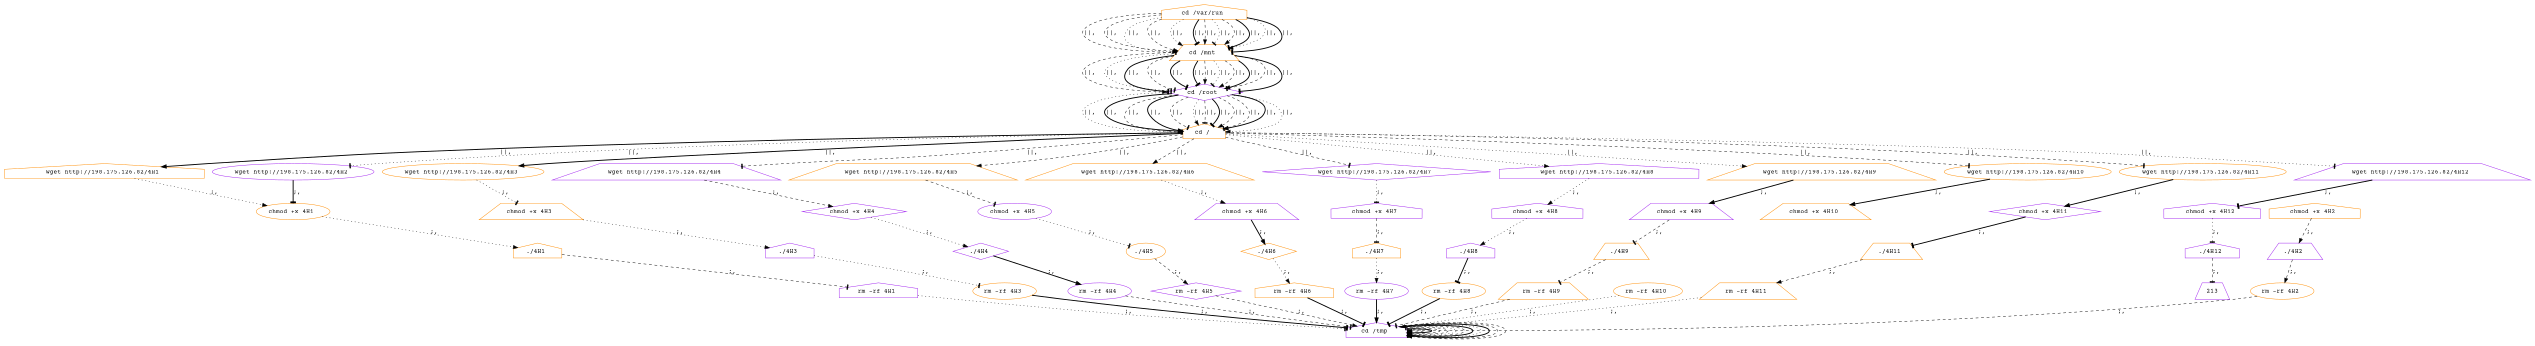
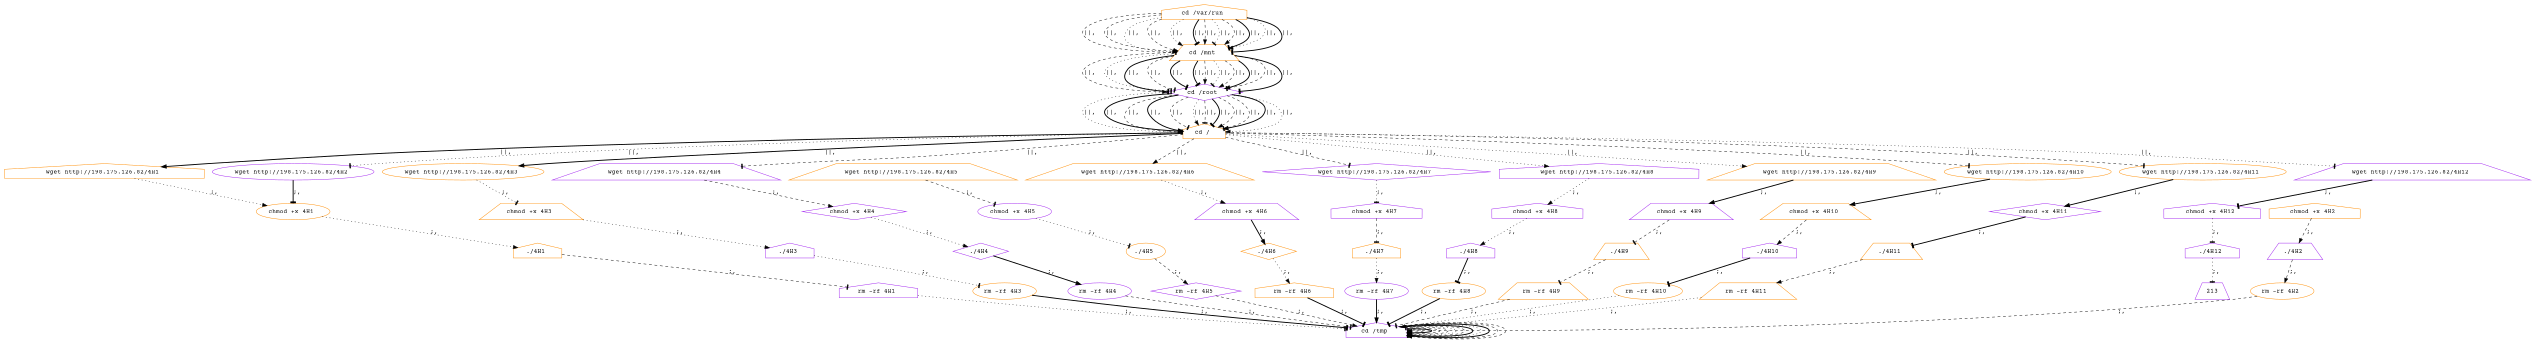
(1083, 154) -> none
none -> (1770, 251)
(2212, 269) -> (2212, 269)
